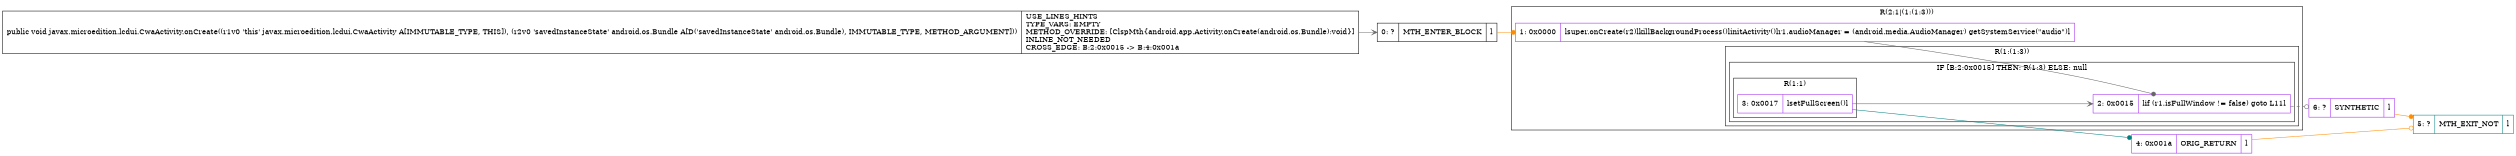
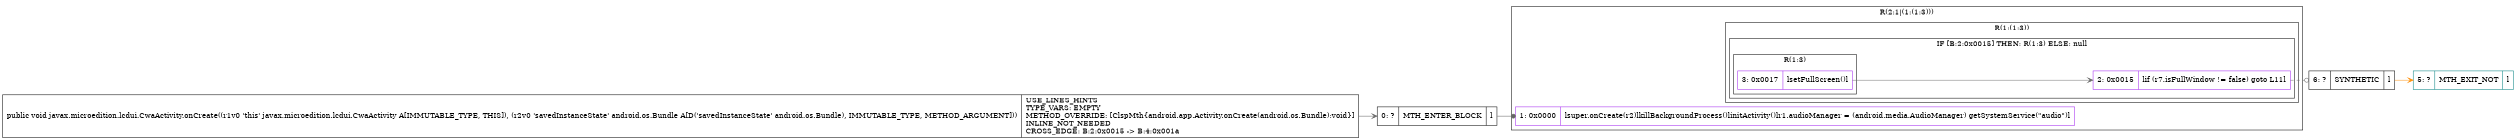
(1504, 32) -> (1504, 116)
(2023, 66) -> none
(1795, 84) -> (1795, 60)
(2214, 104) -> (2214, 80)
(2352, 108) -> (2352, 80)
(2402, 115) -> (2401, 80)
(2192, 144) -> none
